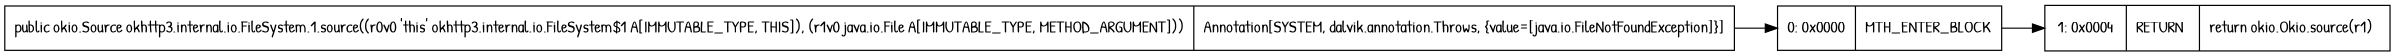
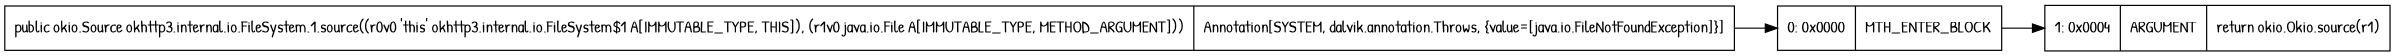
(2160, 28) -> (2163, 28)
